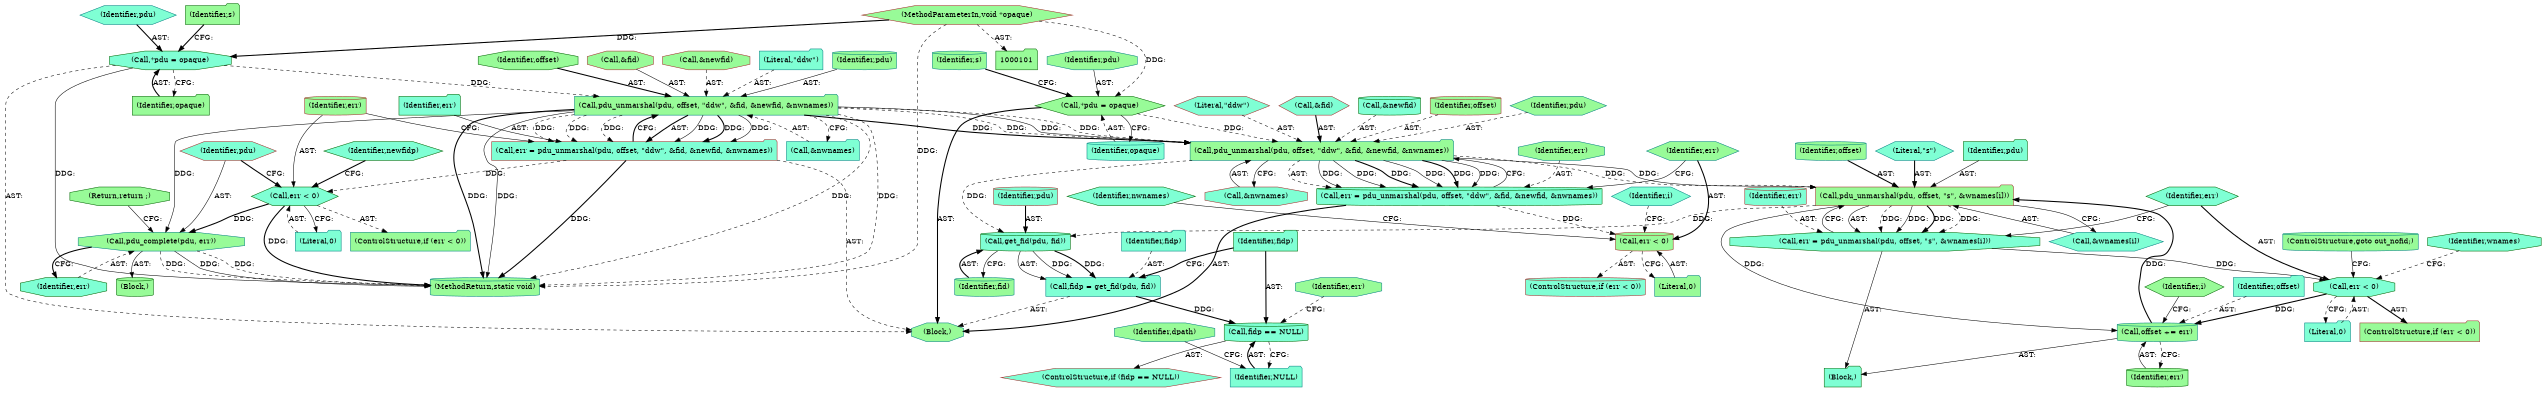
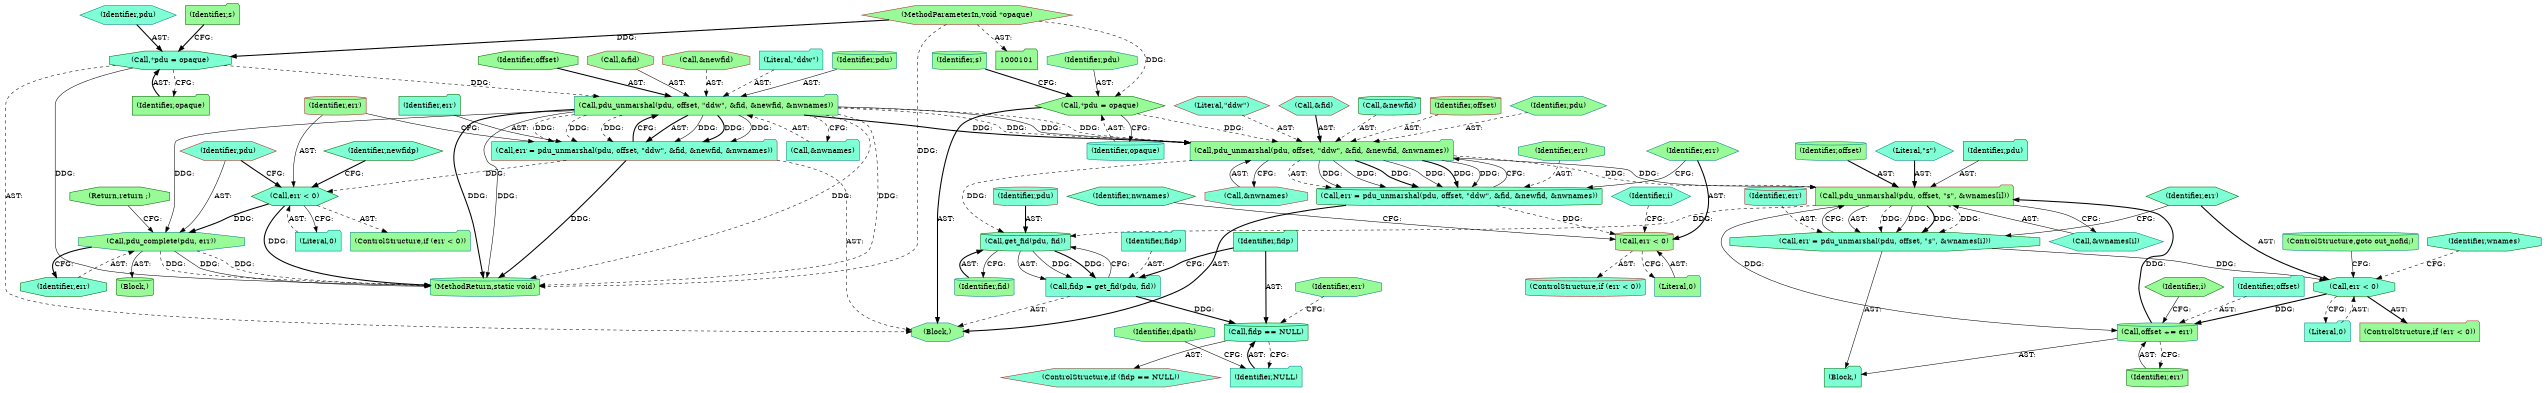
none -> (1102, 255)
